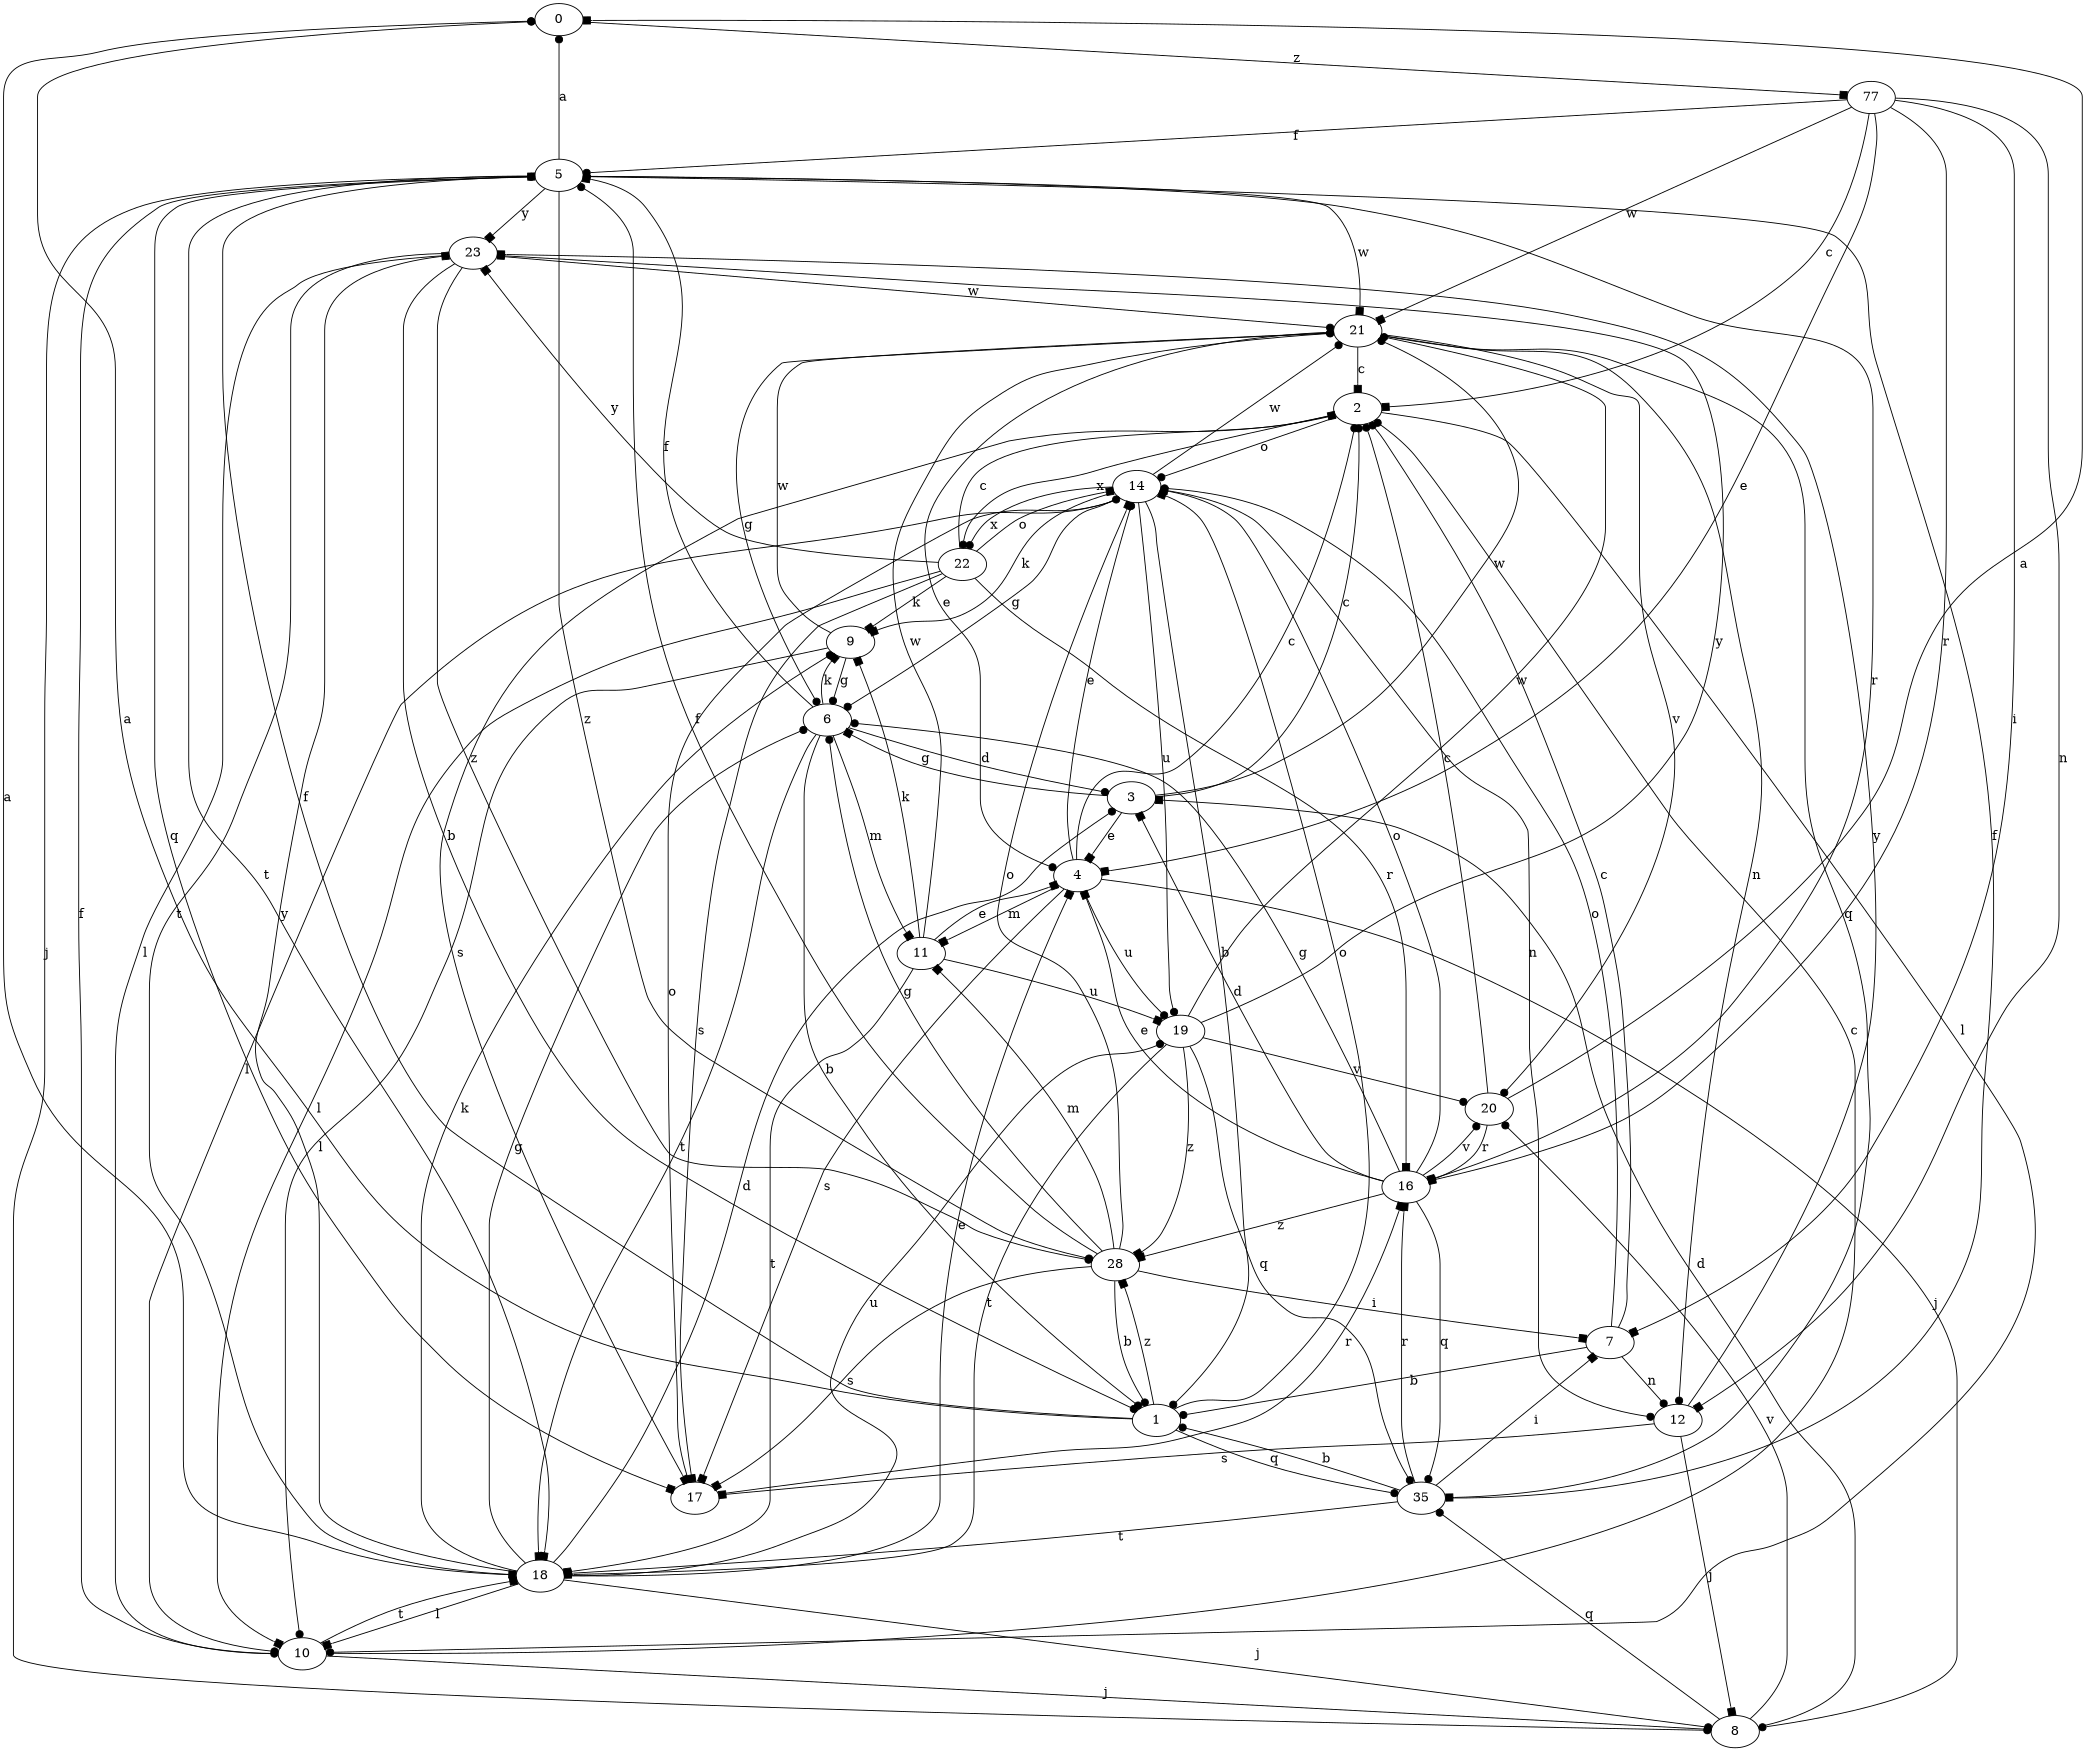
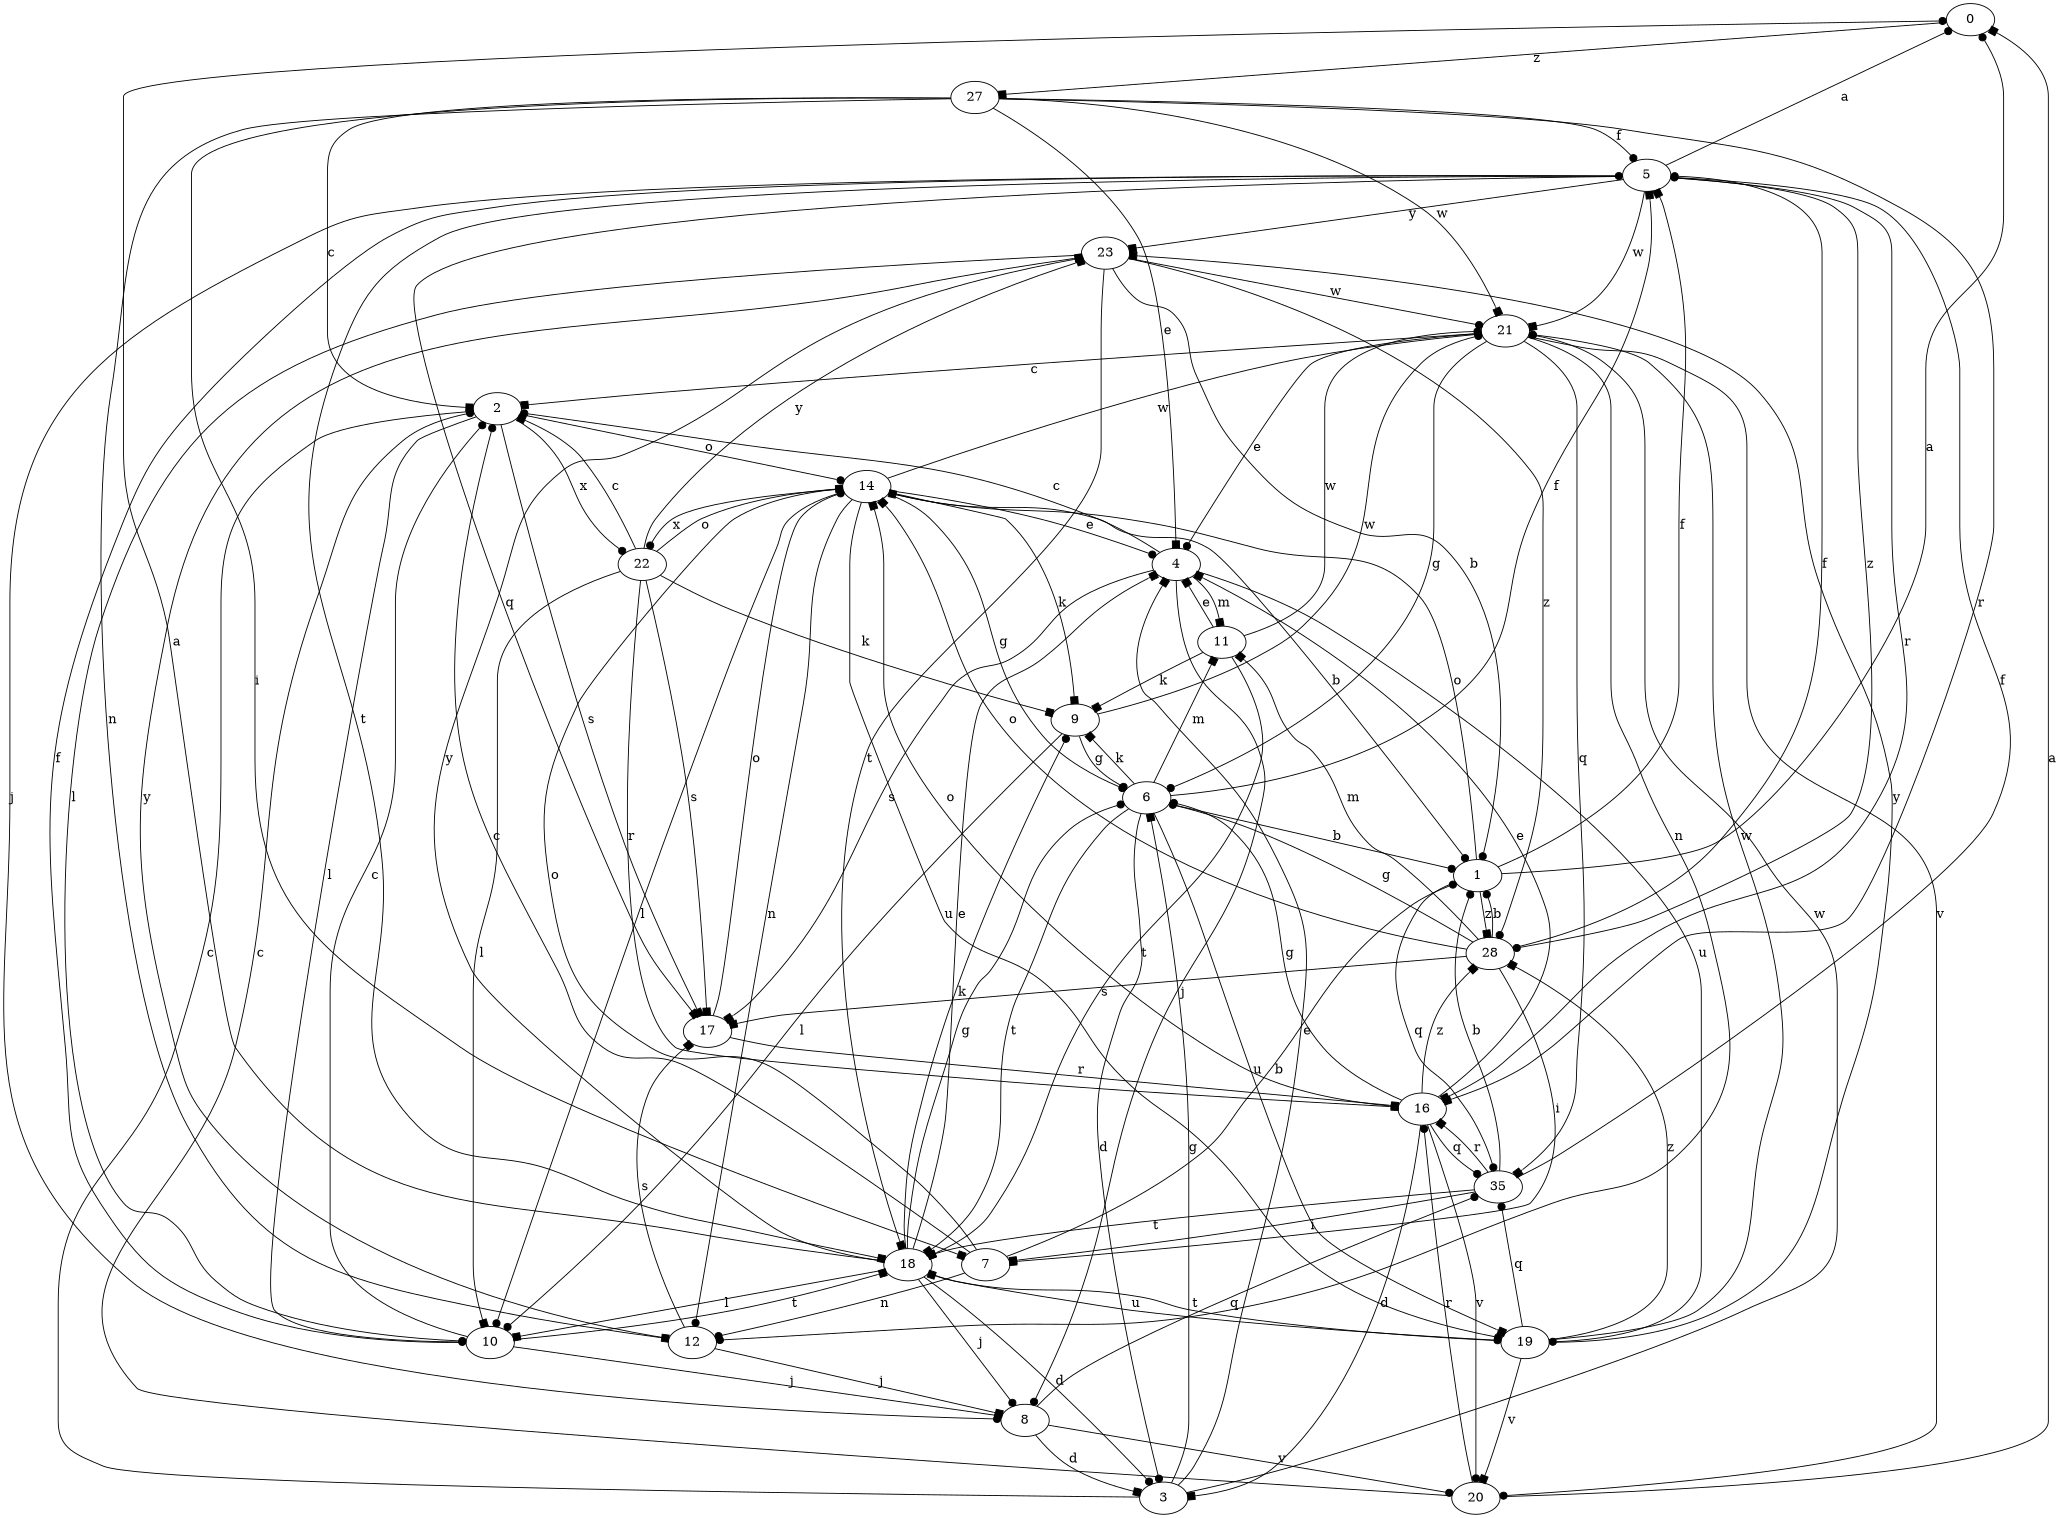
(1871, 97) -> (975, 97)
(1086, 683) -> (1028, 516)
(1049, 986) -> (1269, 1120)
(1331, 1069) -> (1504, 1417)
